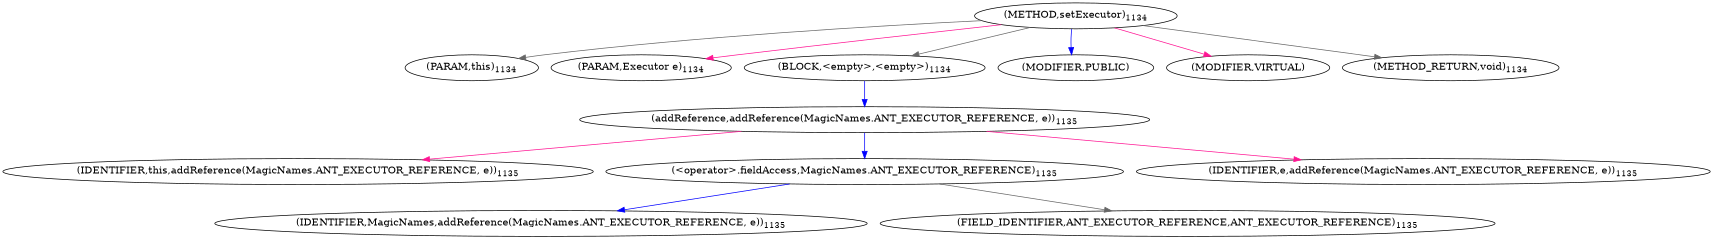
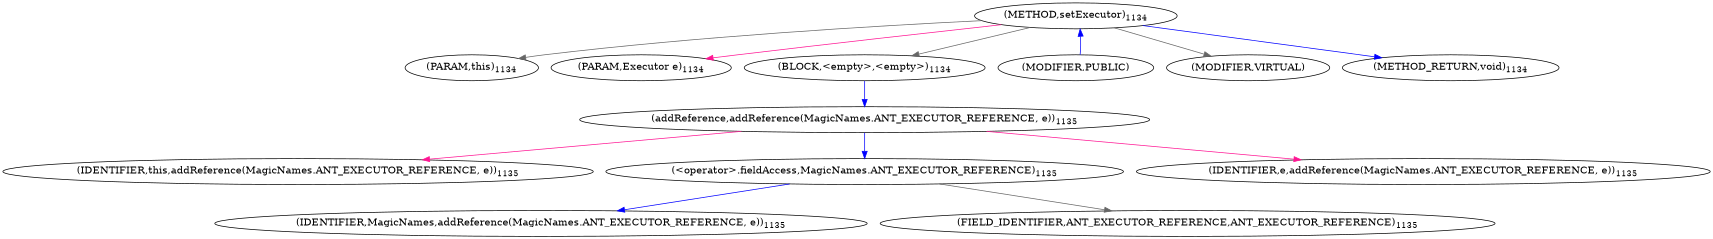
(1071, 38) -> (1081, 46)
(1159, 41) -> (1159, 41)
(1259, 41) -> (1259, 41)
